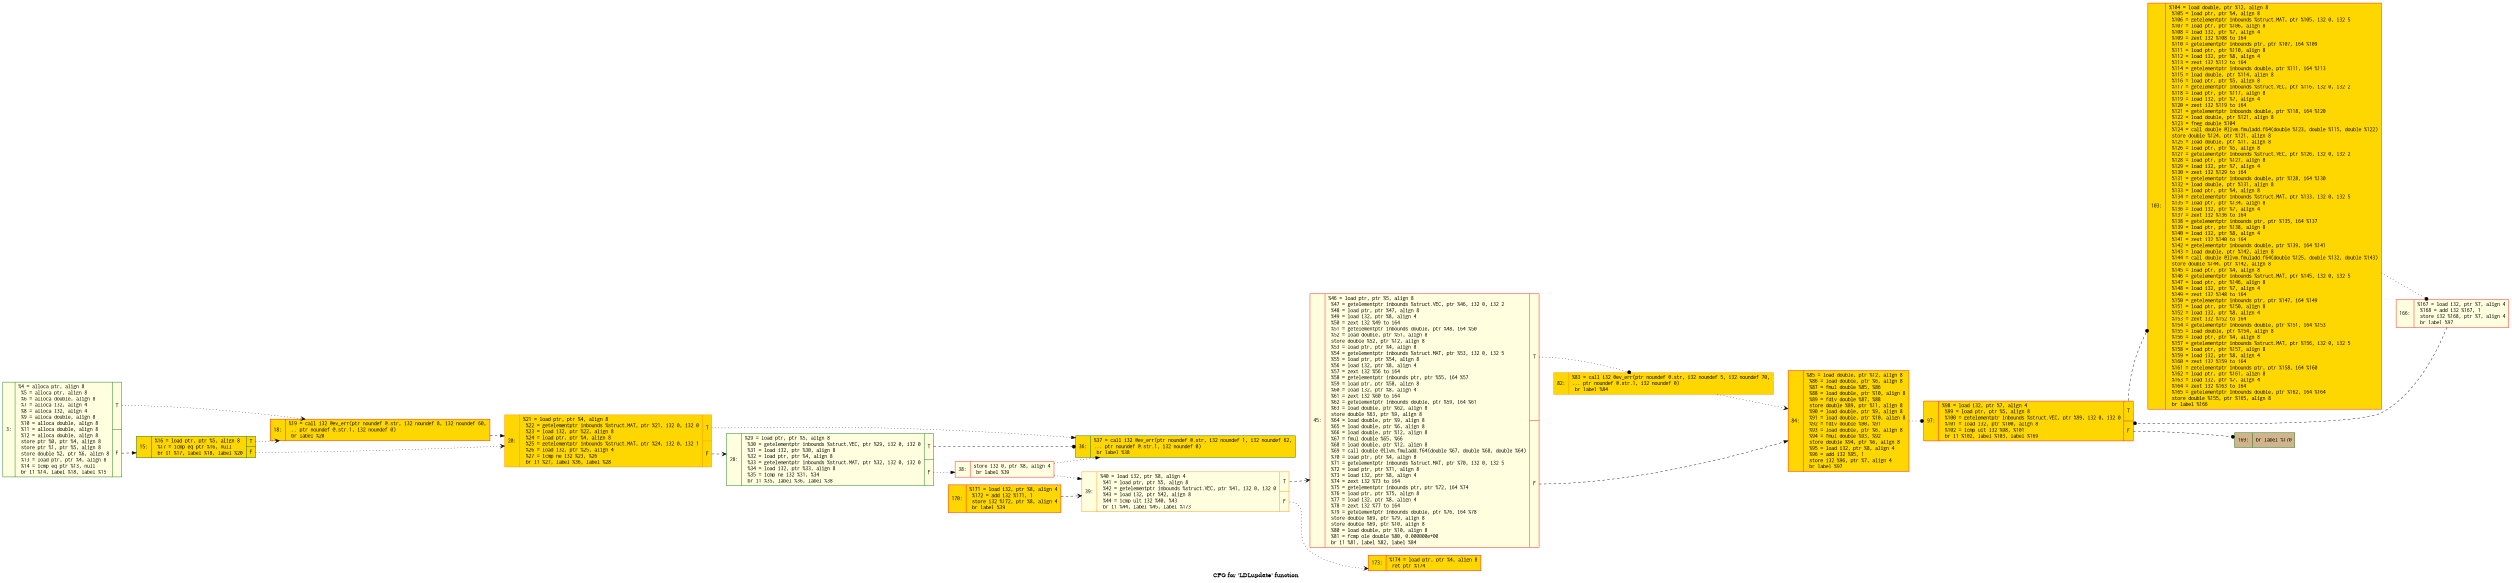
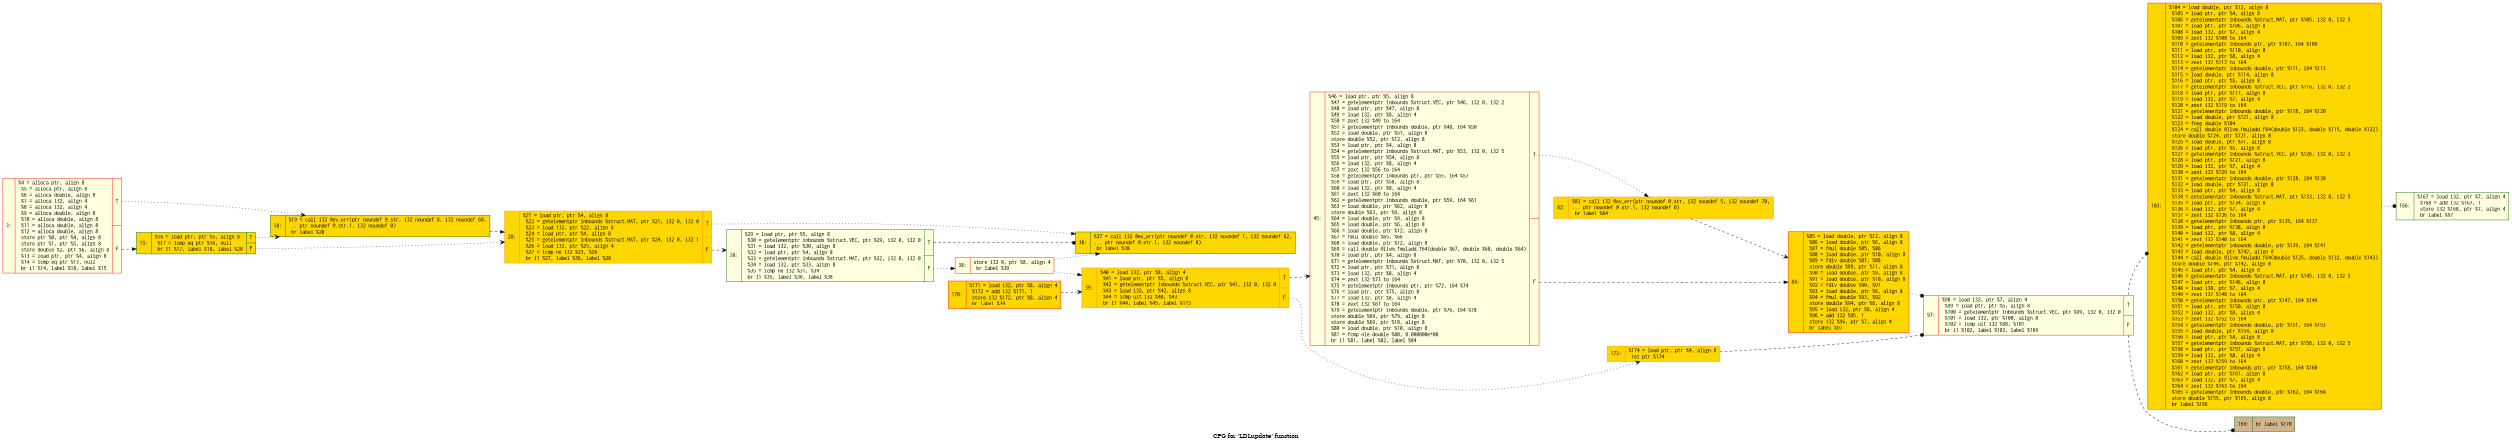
(2214, 288) -> (2214, 288)
(2452, 314) -> (2452, 206)
(1584, 362) -> (1595, 168)
(1751, 401) -> (1737, 237)
(2028, 421) -> (2028, 315)
(2314, 422) -> (1820, 345)
(62, 430) -> (62, 226)
(380, 430) -> (380, 226)
(1185, 492) -> (1185, 288)
(1364, 506) -> (1364, 304)
(1425, 563) -> (1664, 354)
